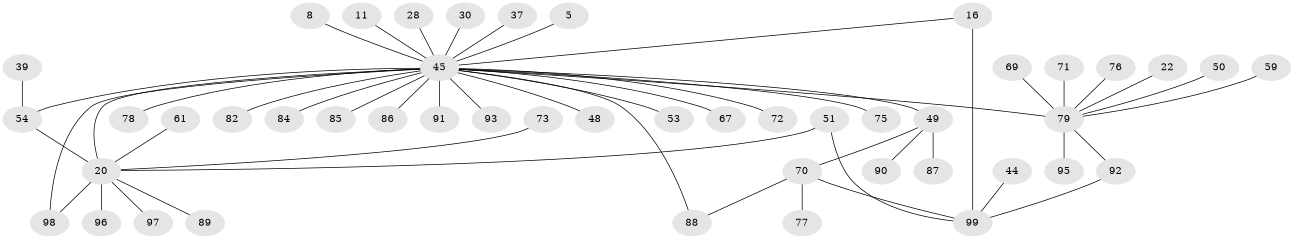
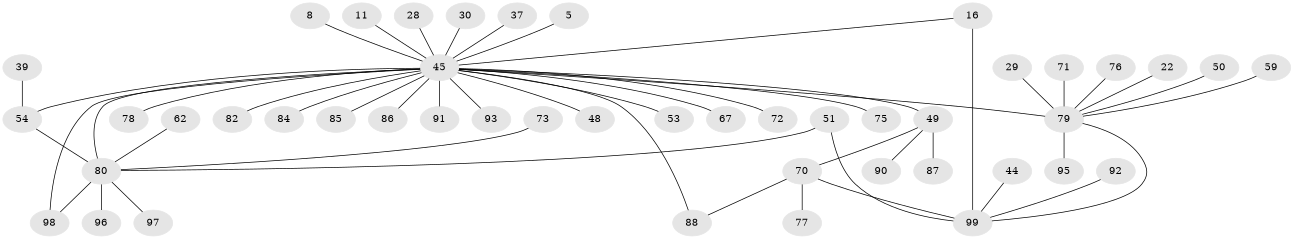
(1012, 68) -> (1012, 68)
(181, 119) -> (181, 119)
(1090, 145) -> (1117, 199)
(101, 171) -> (101, 171)
(205, 223) -> none
